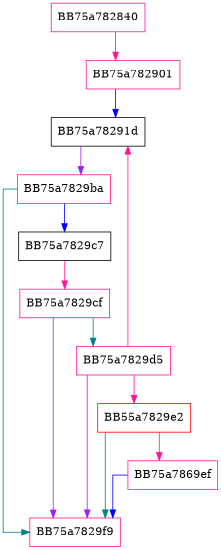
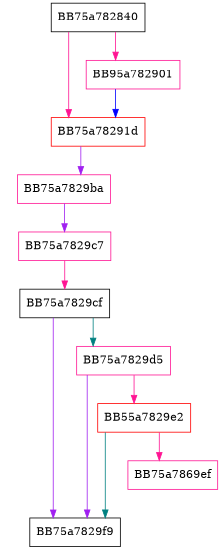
(98, 17) -> (98, 17)
(133, 75) -> (133, 75)
(98, 132) -> (98, 132)
(65, 214) -> (65, 214)
(65, 246) -> (65, 246)
(128, 250) -> (69, 71)
(65, 303) -> (65, 303)
(3, 363) -> none
(113, 485) -> none
(75, 532) -> (75, 532)
